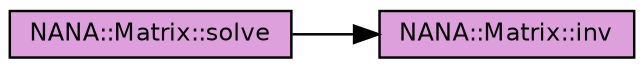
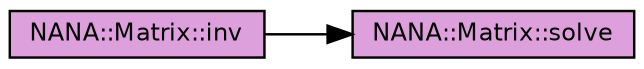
(323, 34) -> (296, 34)
